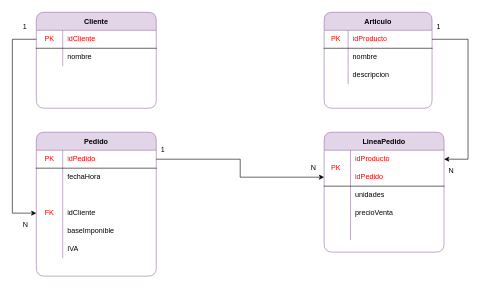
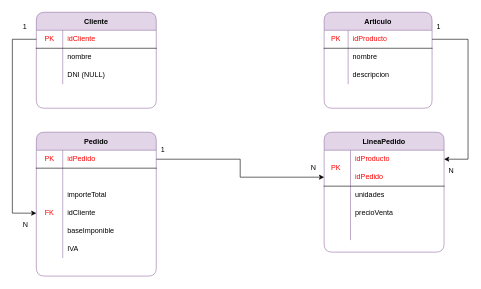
none -> (110, 75)
(110, 177) -> none
none -> (110, 195)
